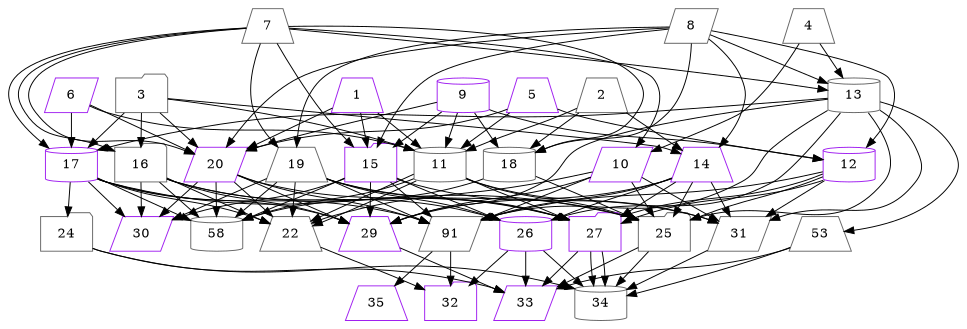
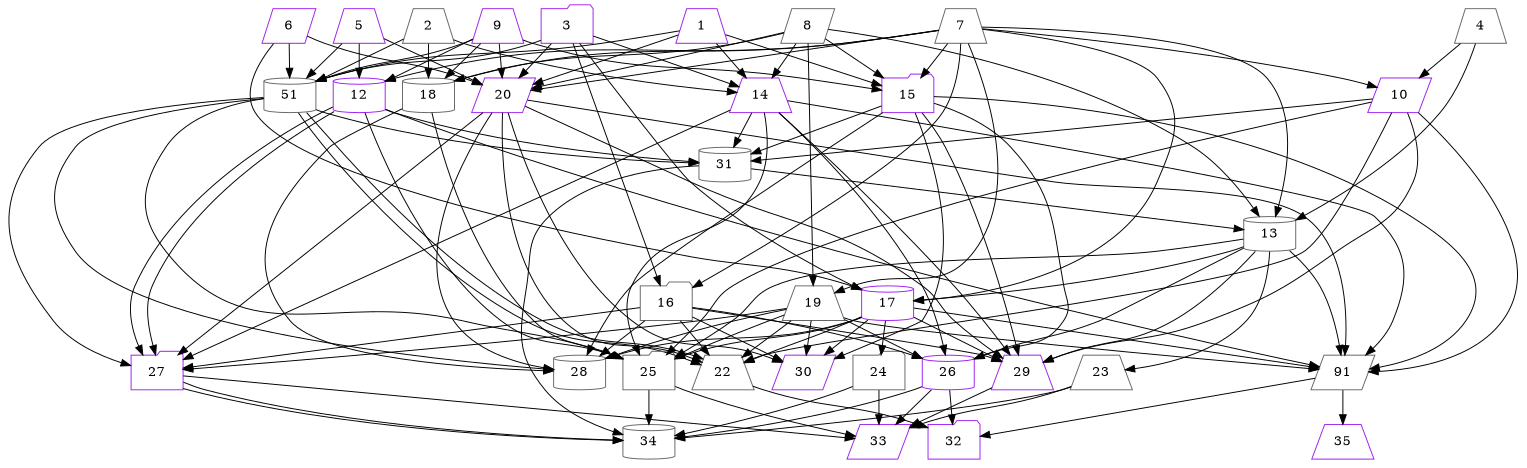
none -> (728, 57)
(841, 59) -> (666, 50)
(142, 95) -> (567, 26)
(463, 95) -> (498, 26)
(440, 165) -> (290, 95)
(894, 201) -> (1005, 200)
(217, 234) -> (580, 372)
(739, 234) -> (725, 165)
(820, 234) -> (1101, 372)
